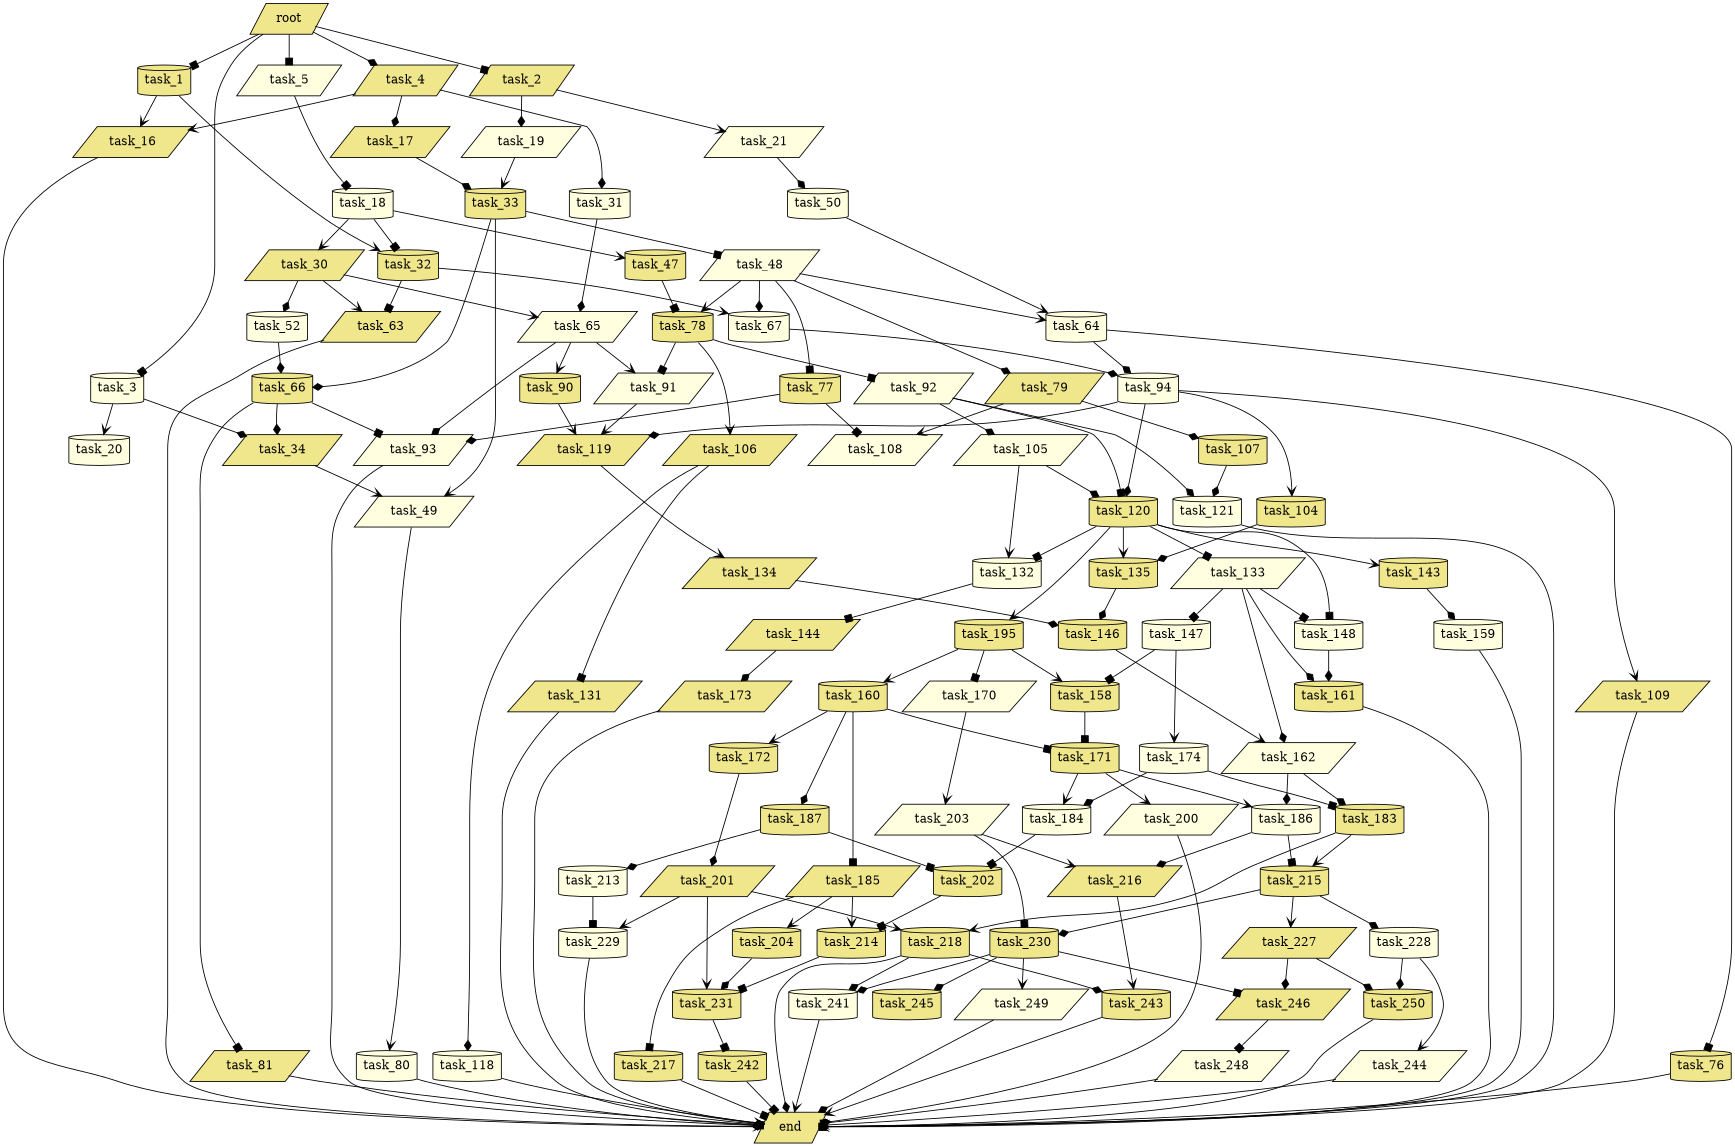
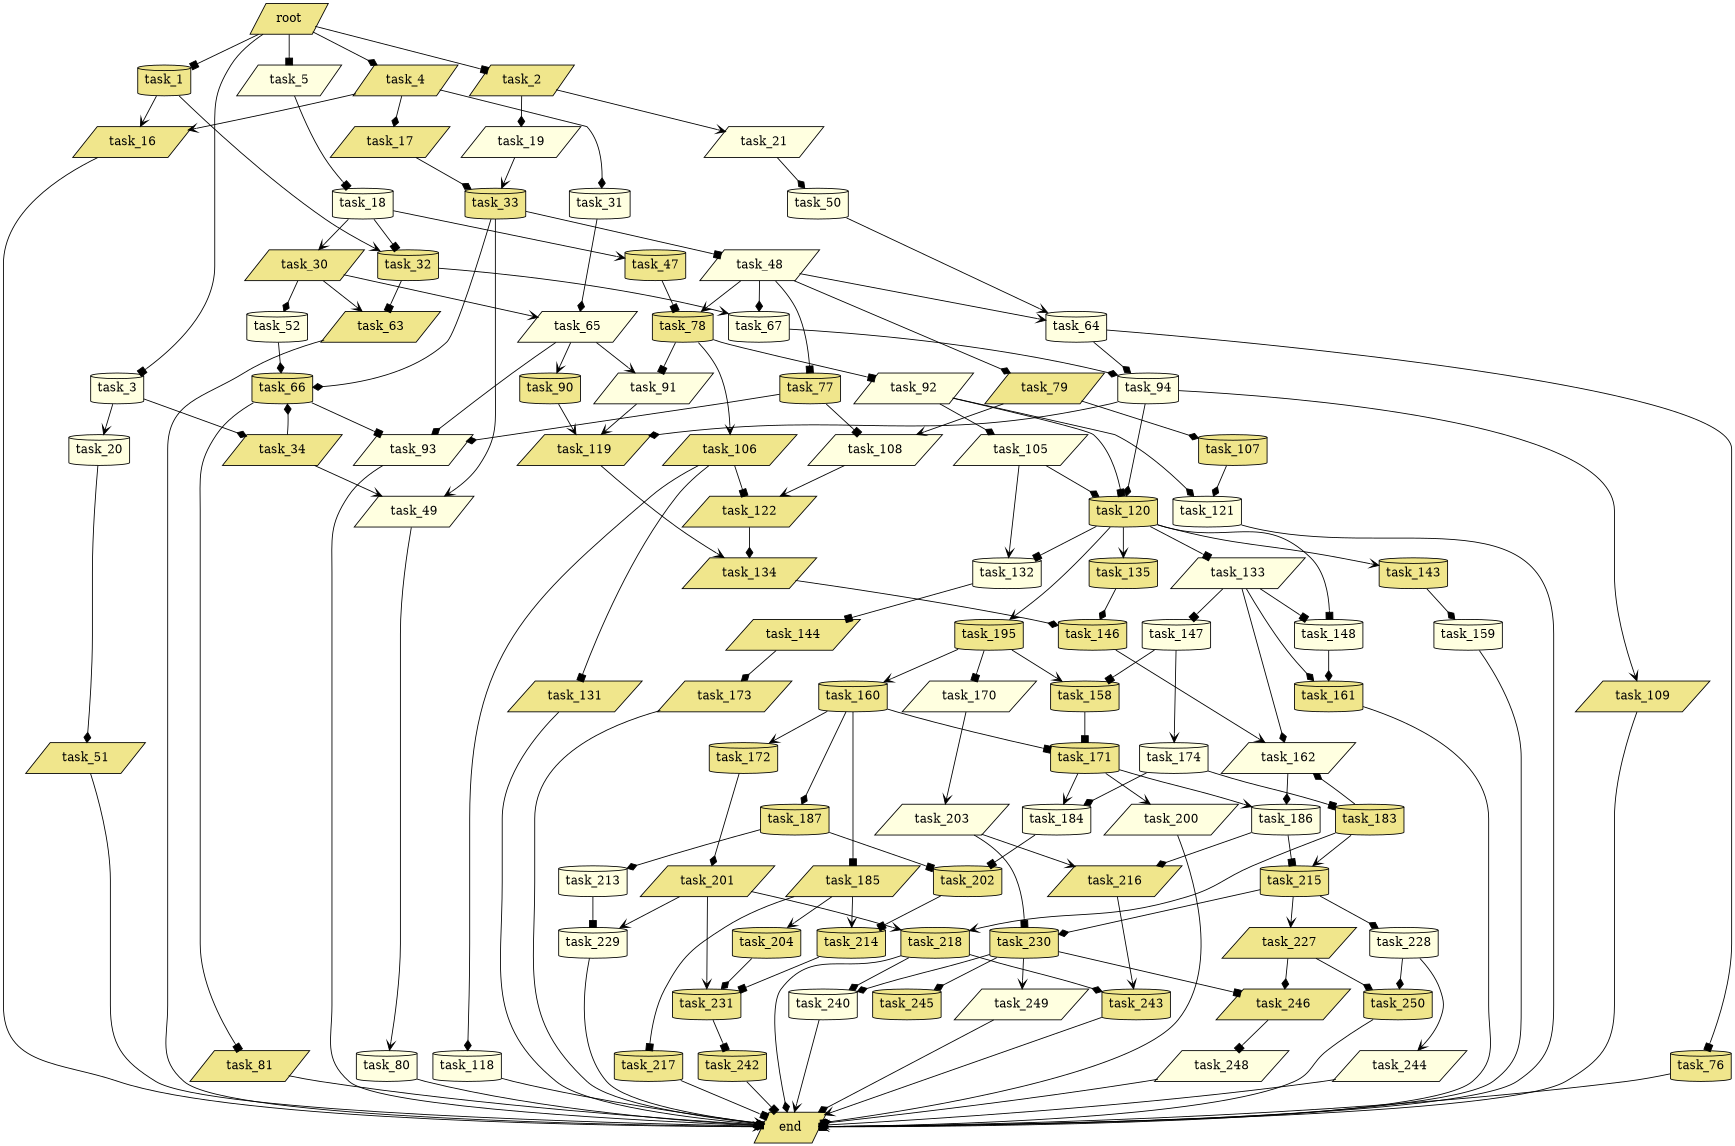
(277, 414) -> (288, 424)
none -> (749, 512)
(1291, 512) -> none
none -> (86, 758)
(1320, 786) -> (1339, 792)
(823, 1004) -> (823, 1004)
